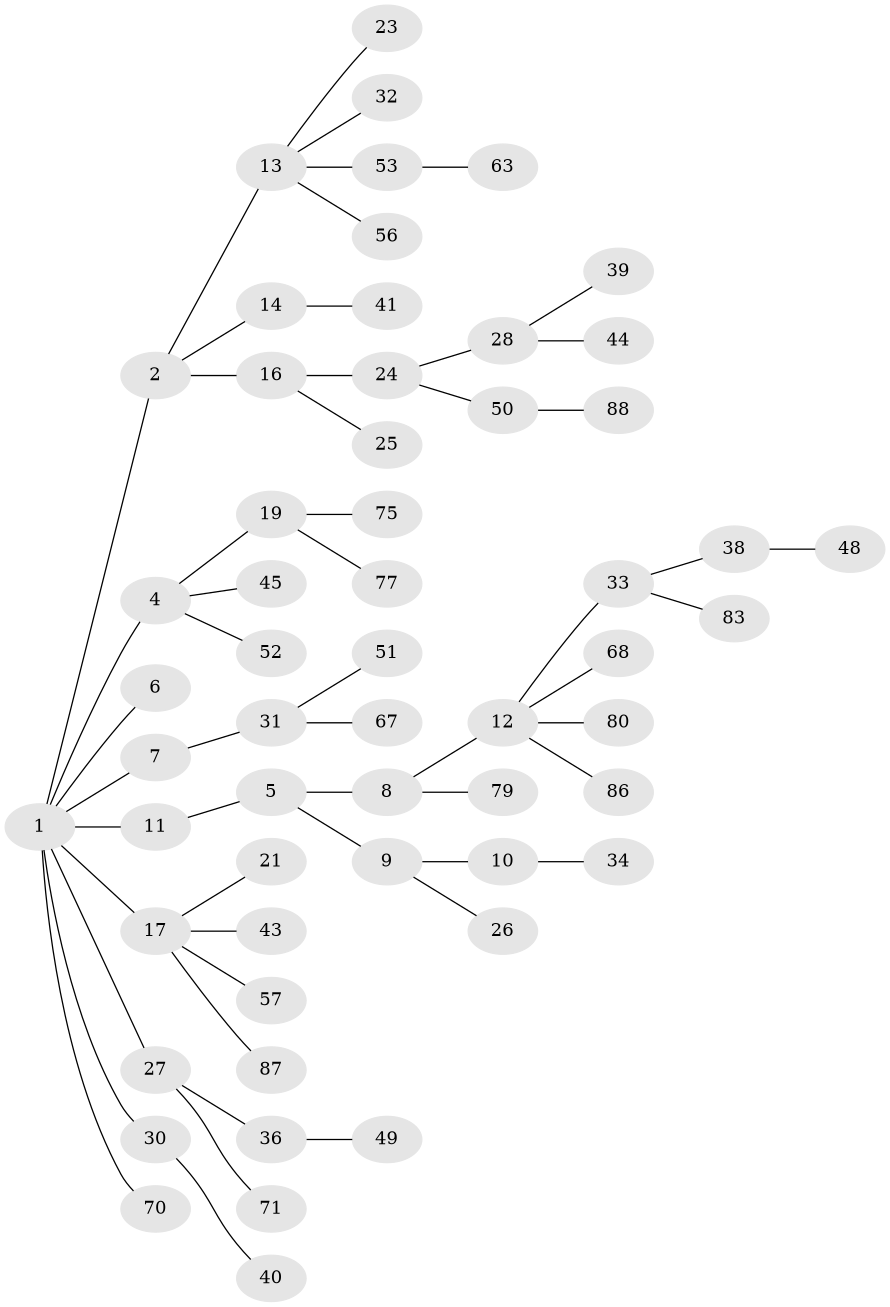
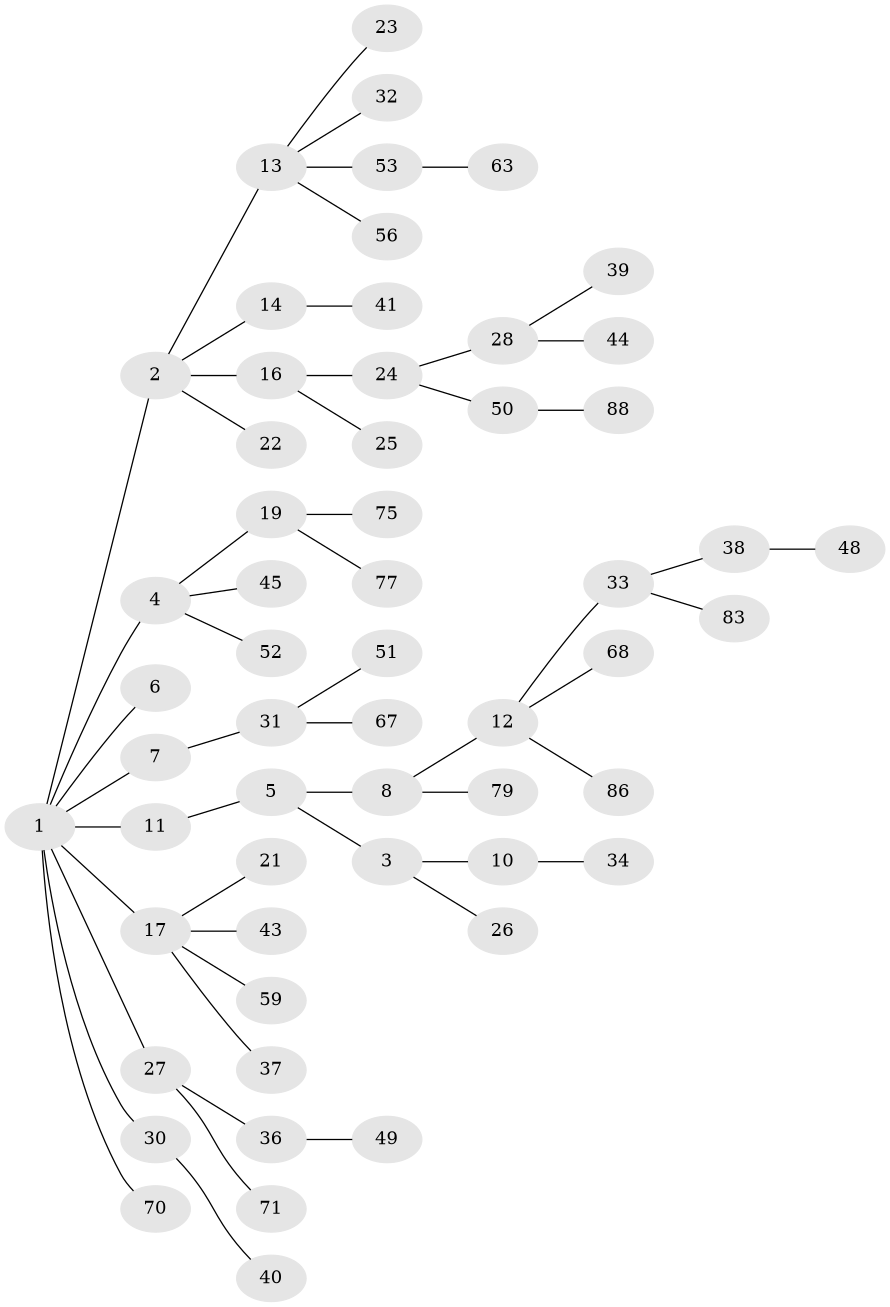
none -> (271, 445)
(619, 723) -> none
(387, 862) -> (387, 862)
(271, 1001) -> (271, 1001)
(271, 1070) -> (271, 1070)
